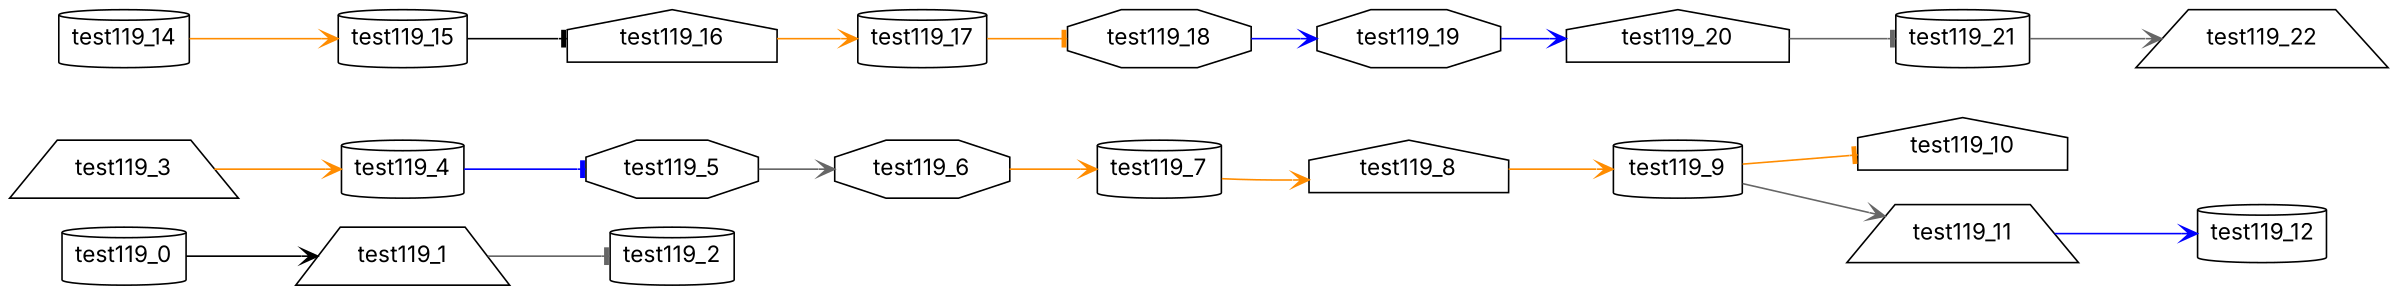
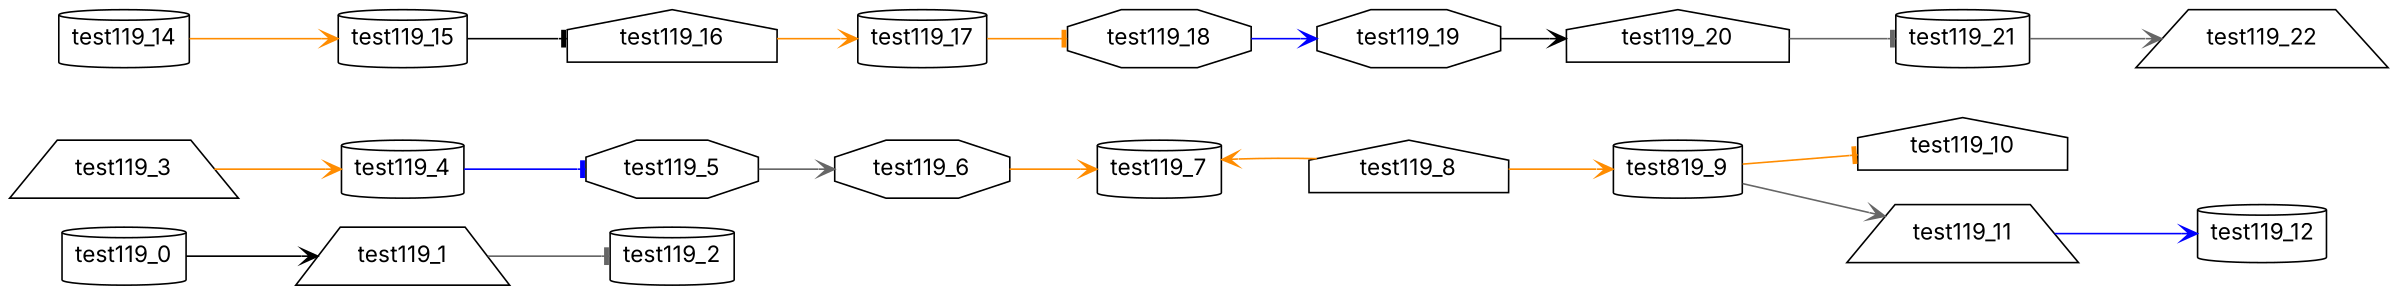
(1525, 39) -> (1525, 39)
(1678, 169) -> (1678, 169)
(1257, 180) -> (1278, 158)
